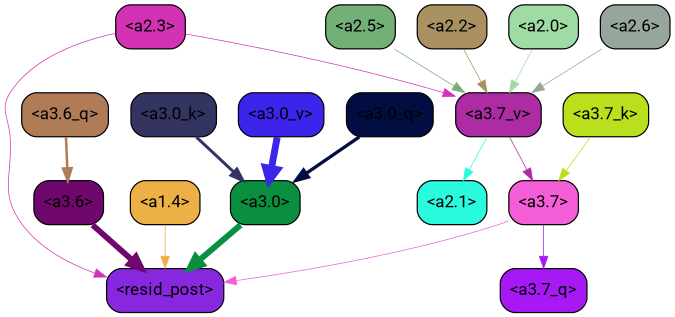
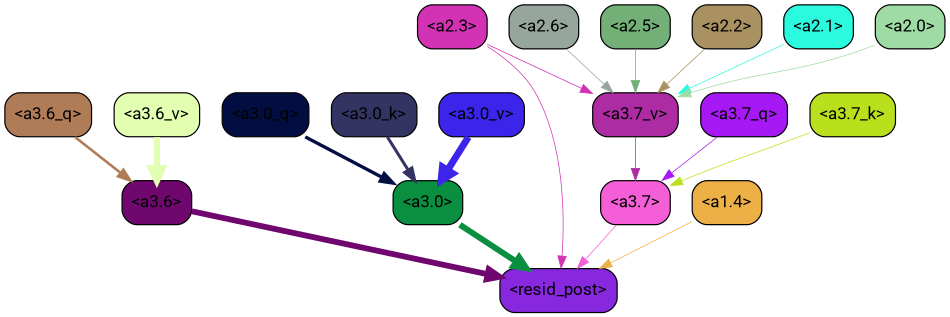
none -> (157, 115)
(478, 153) -> (737, 66)
(544, 241) -> (695, 155)
